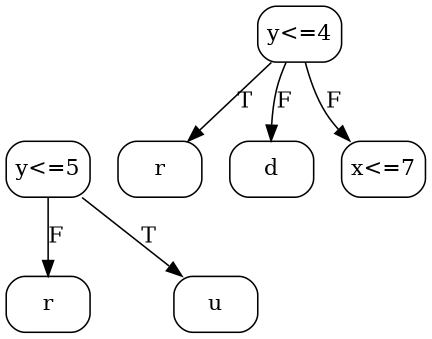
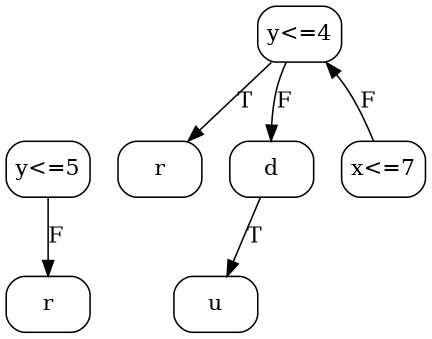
(318, 98) -> (357, 106)
(126, 232) -> (247, 230)
